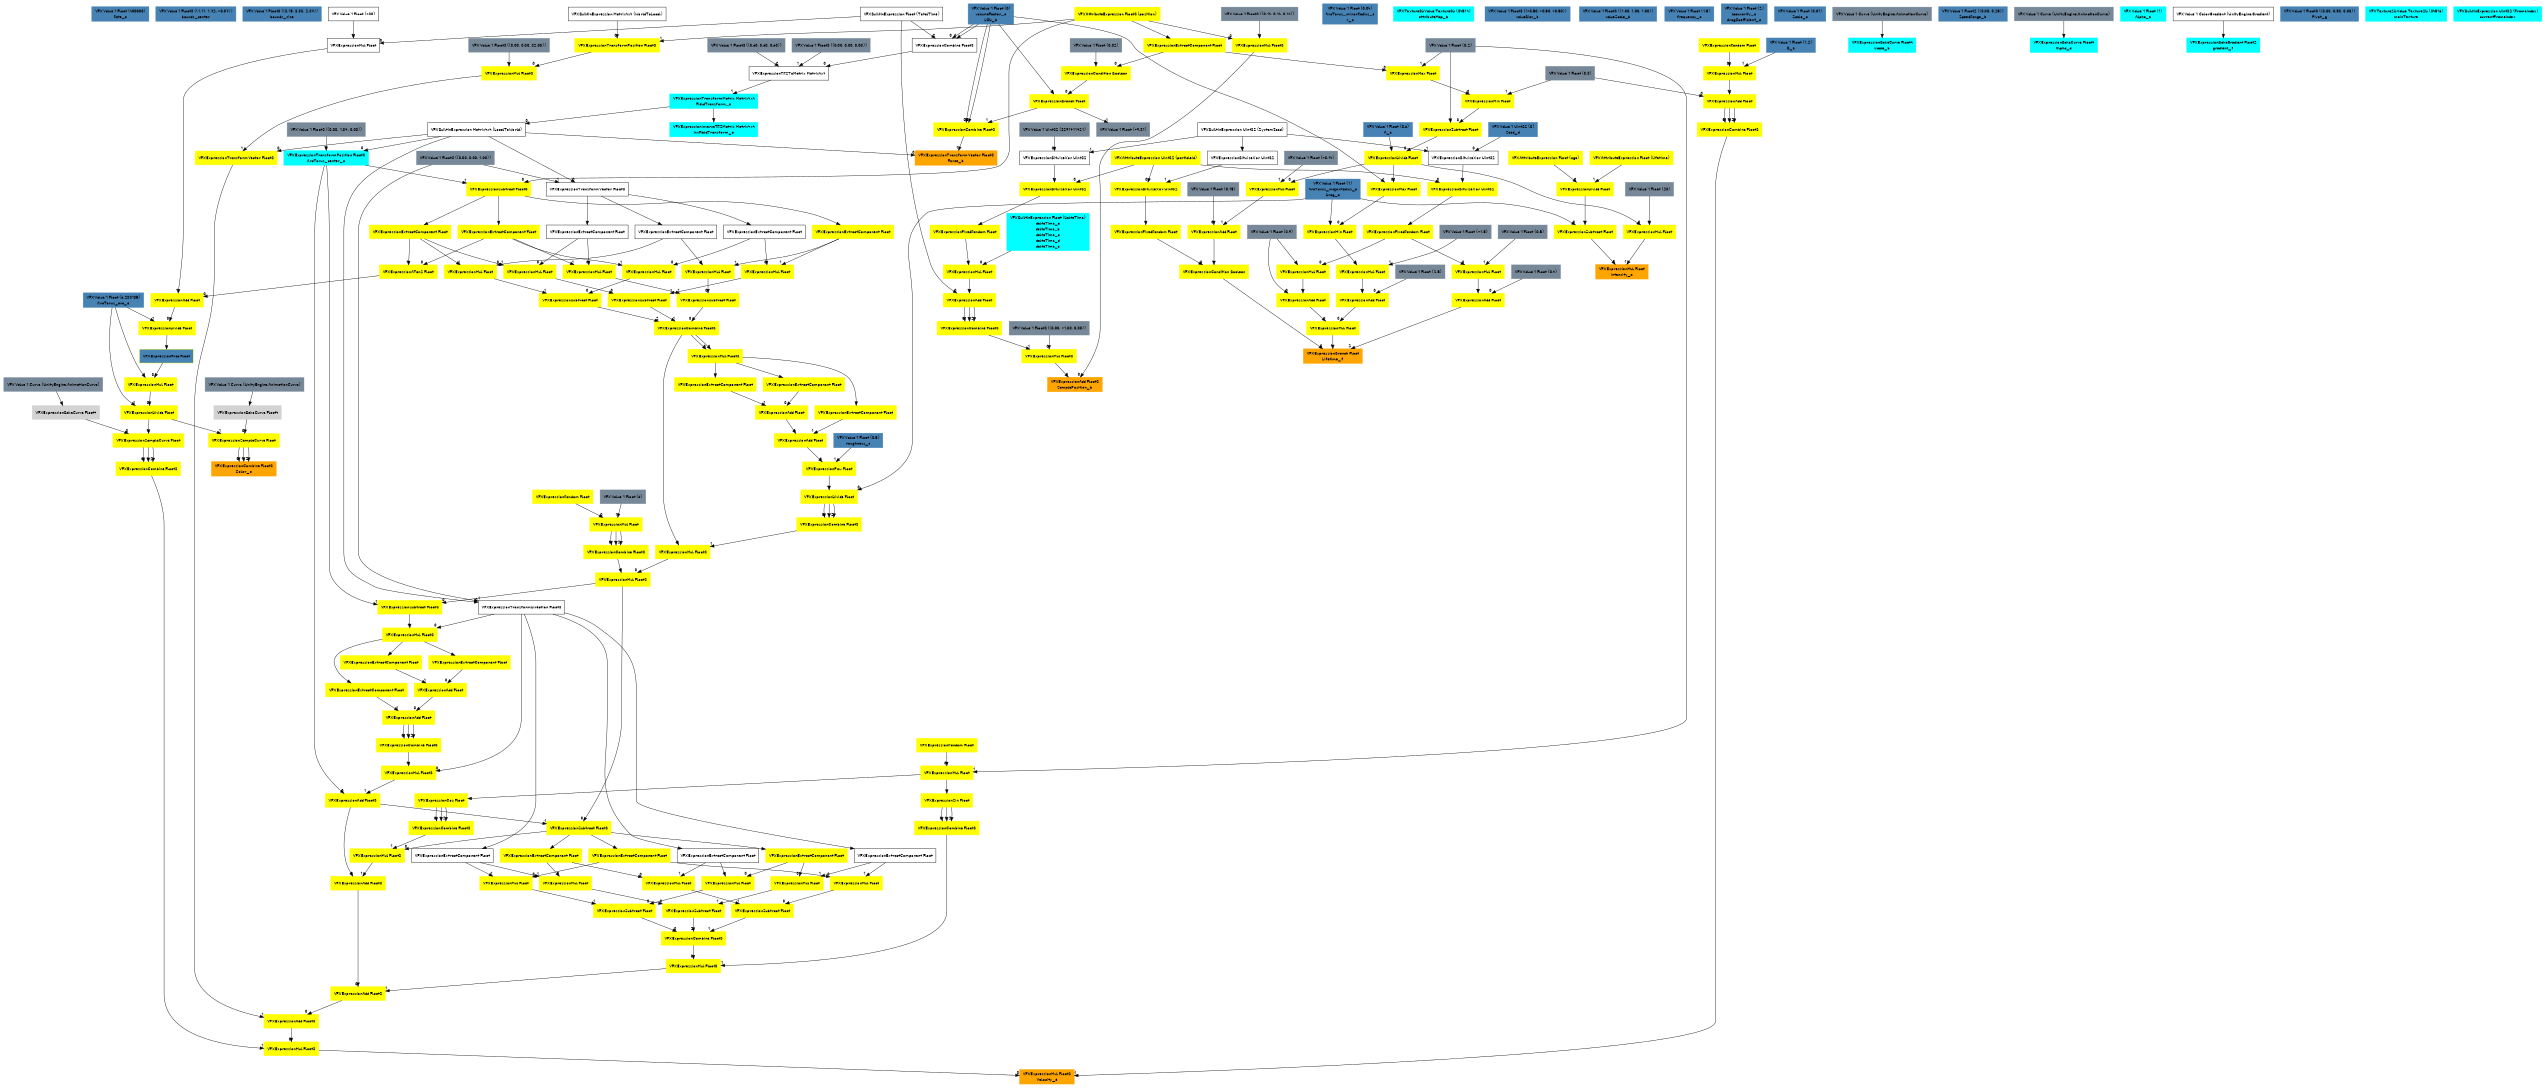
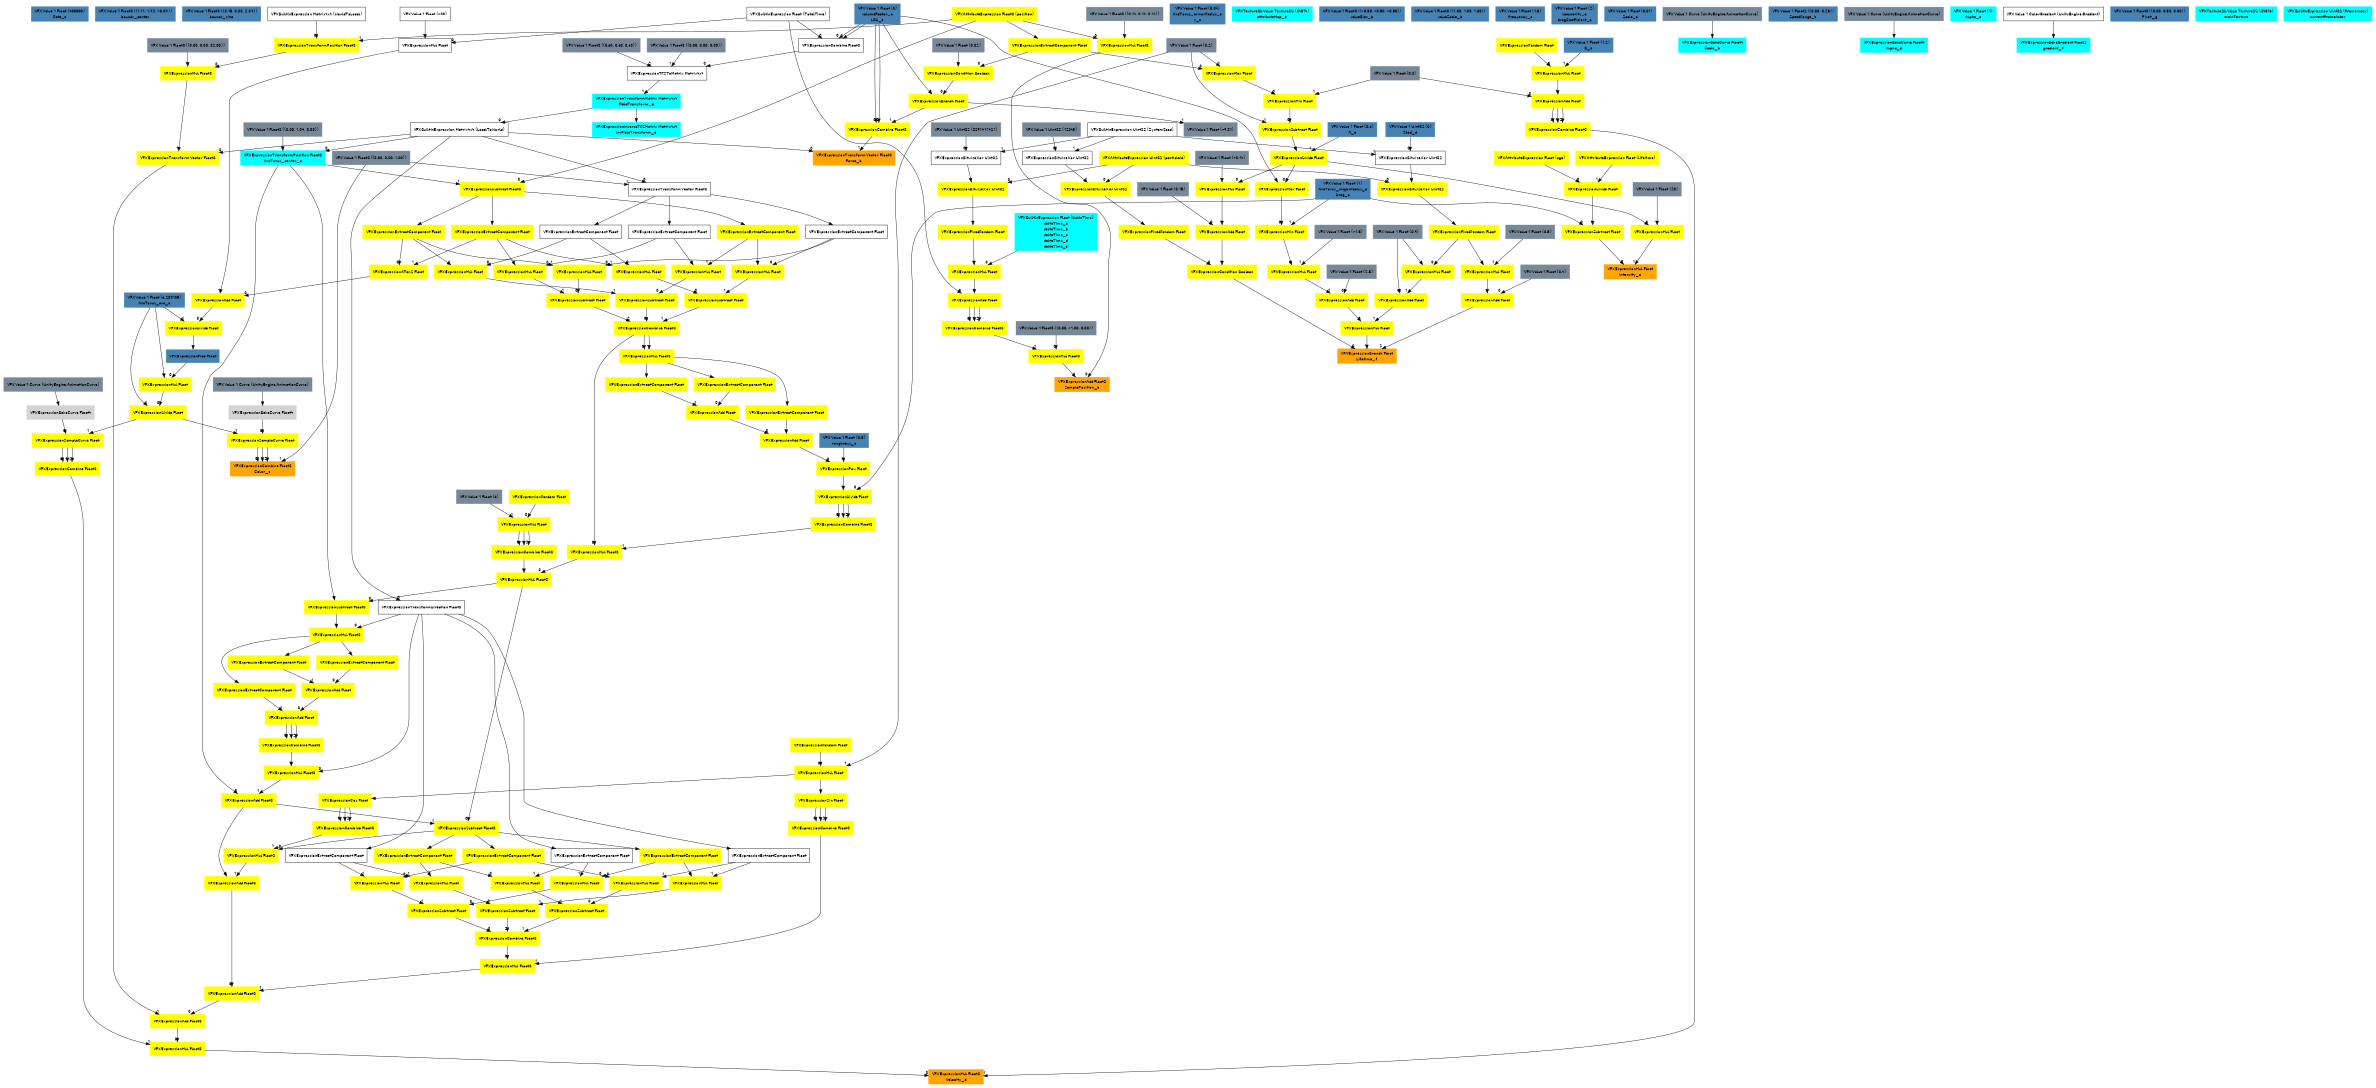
none -> (1051, 130)
(358, 405) -> (337, 318)
